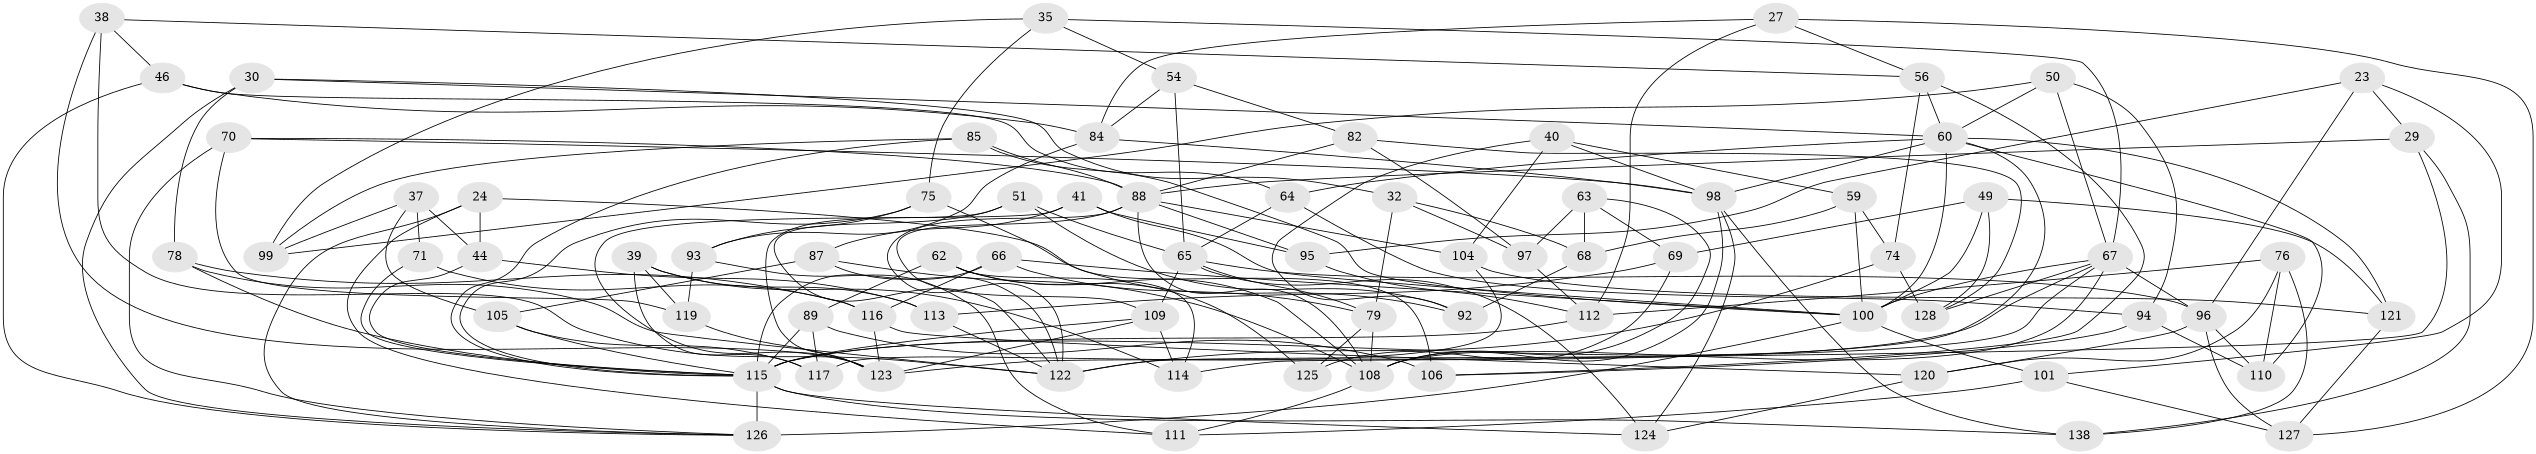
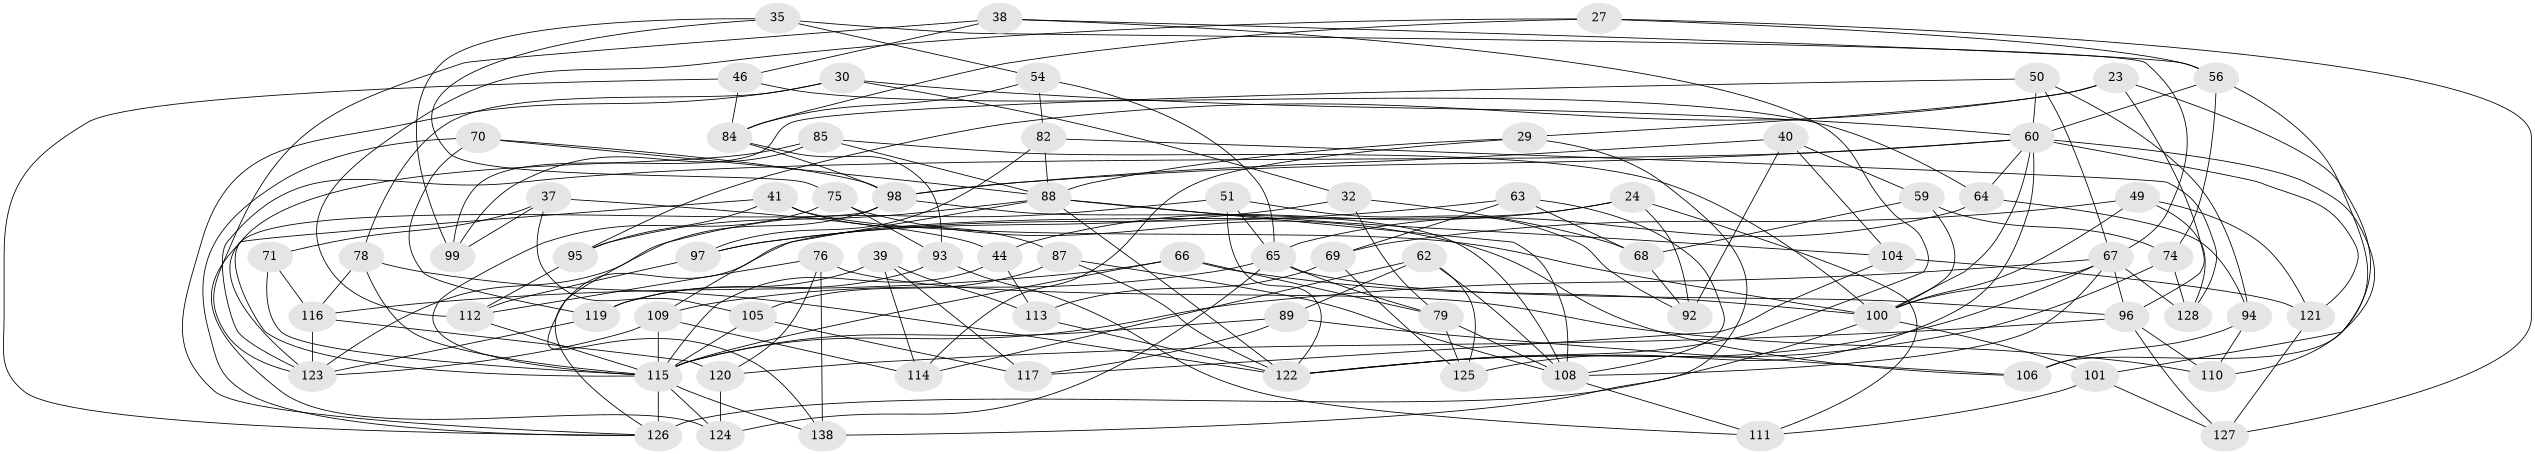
none -> (1944, 317)
